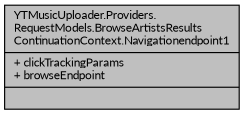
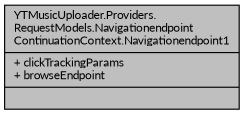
(108, 28) -> (104, 28)
